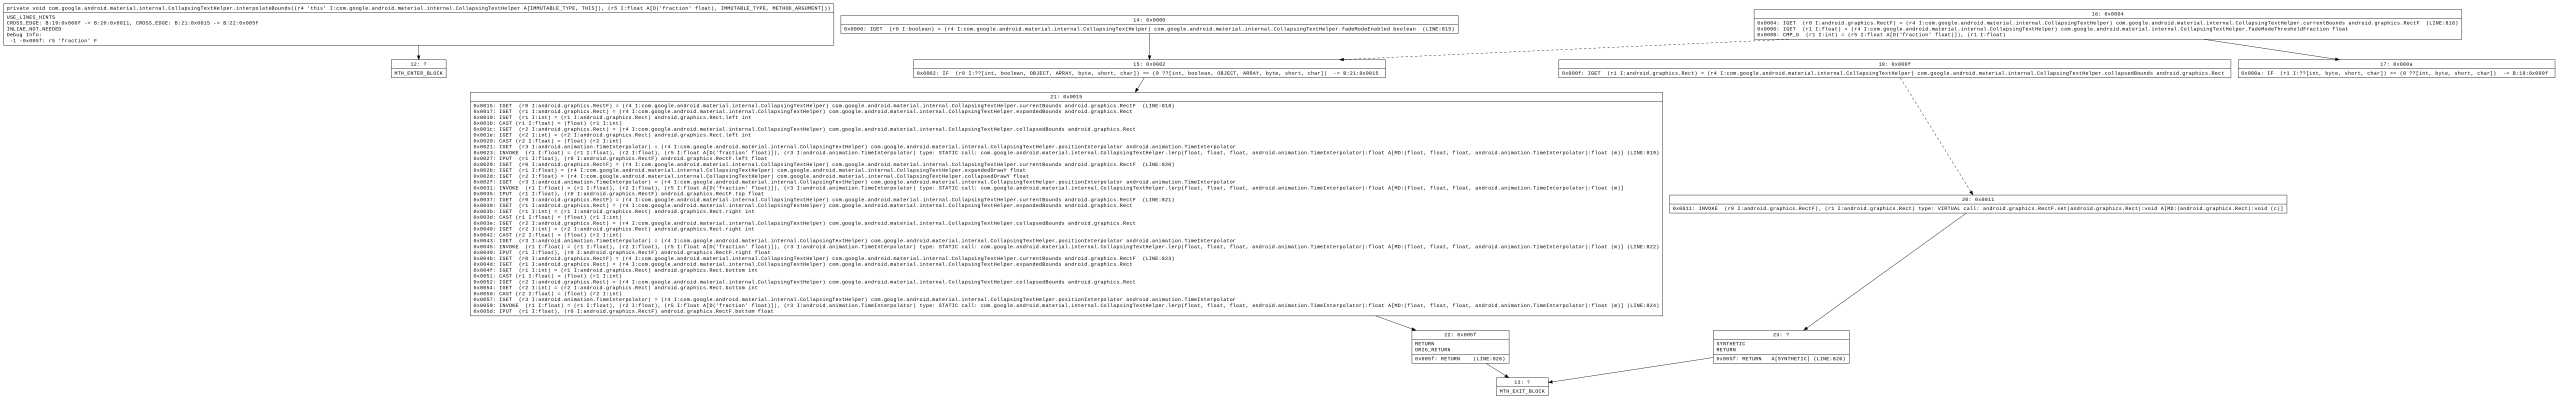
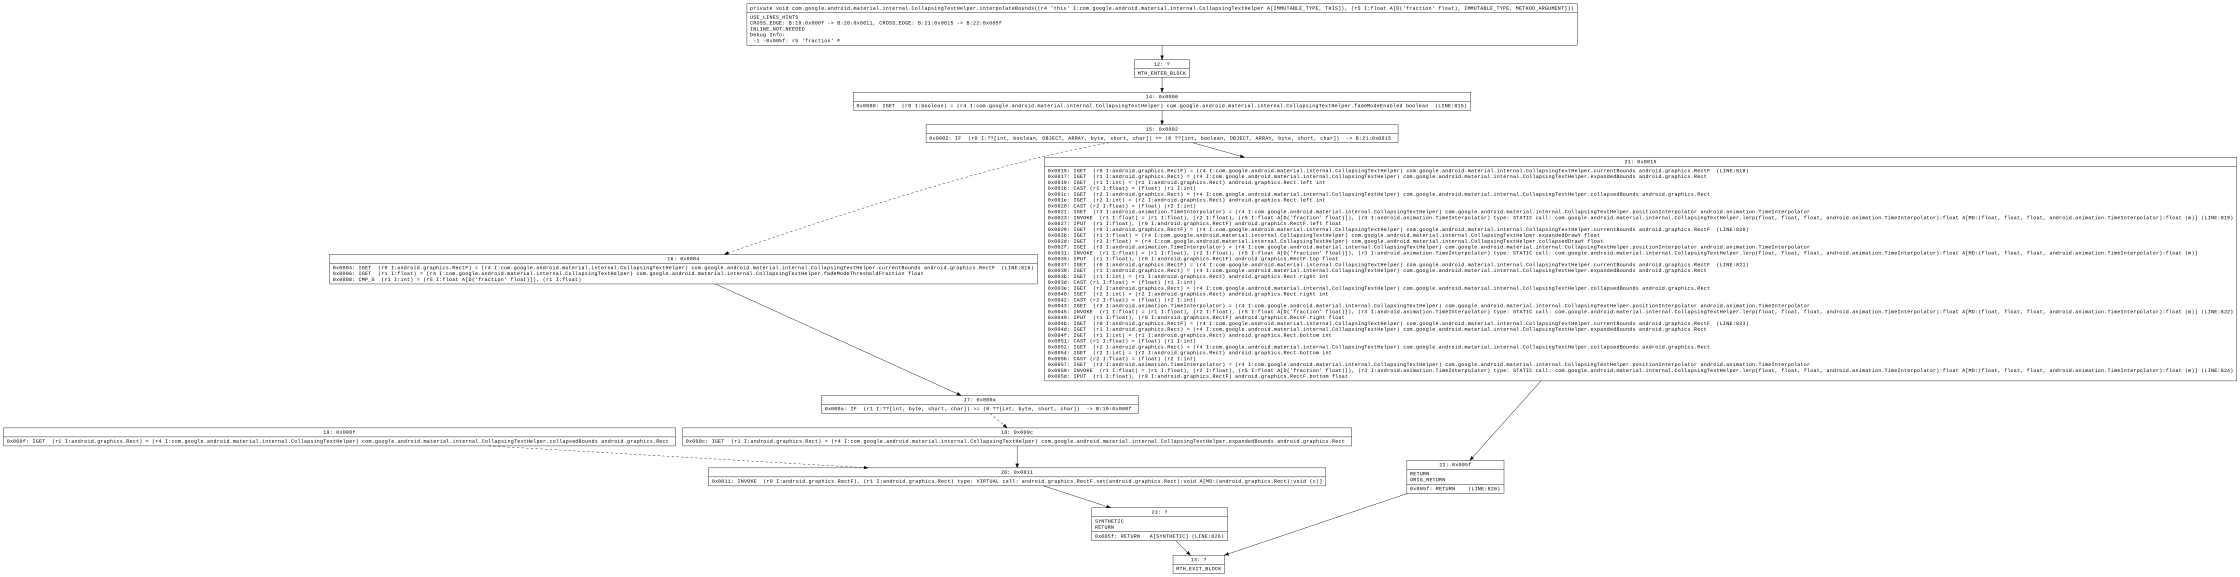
(1566, 49) -> (917, 192)
none -> (1162, 83)
none -> (1017, 437)
